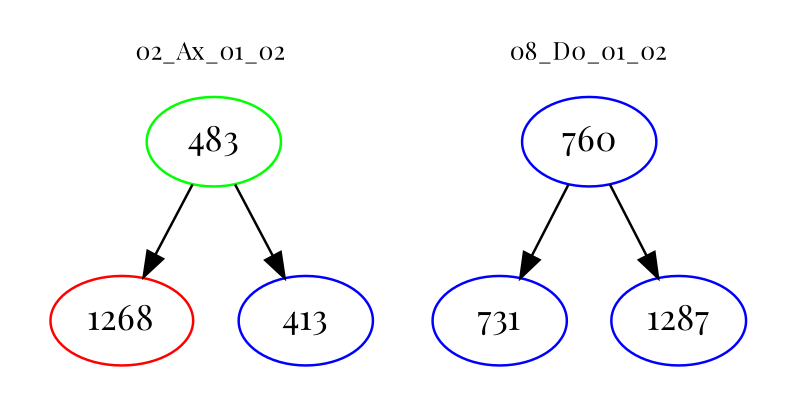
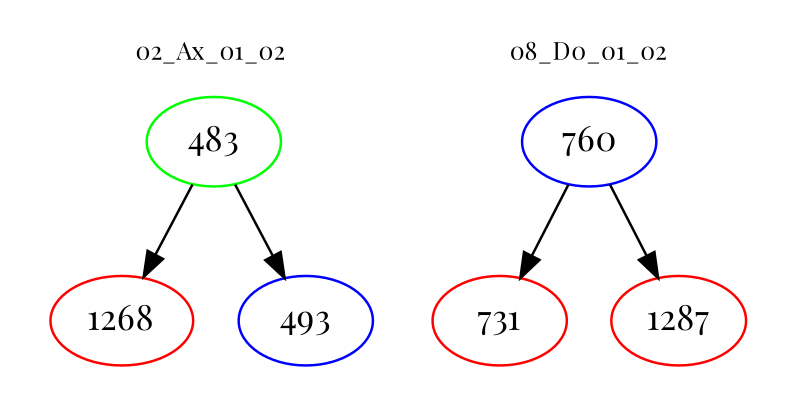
(306, 321) -> (306, 321)
(500, 321) -> (500, 321)
(679, 321) -> (679, 321)
